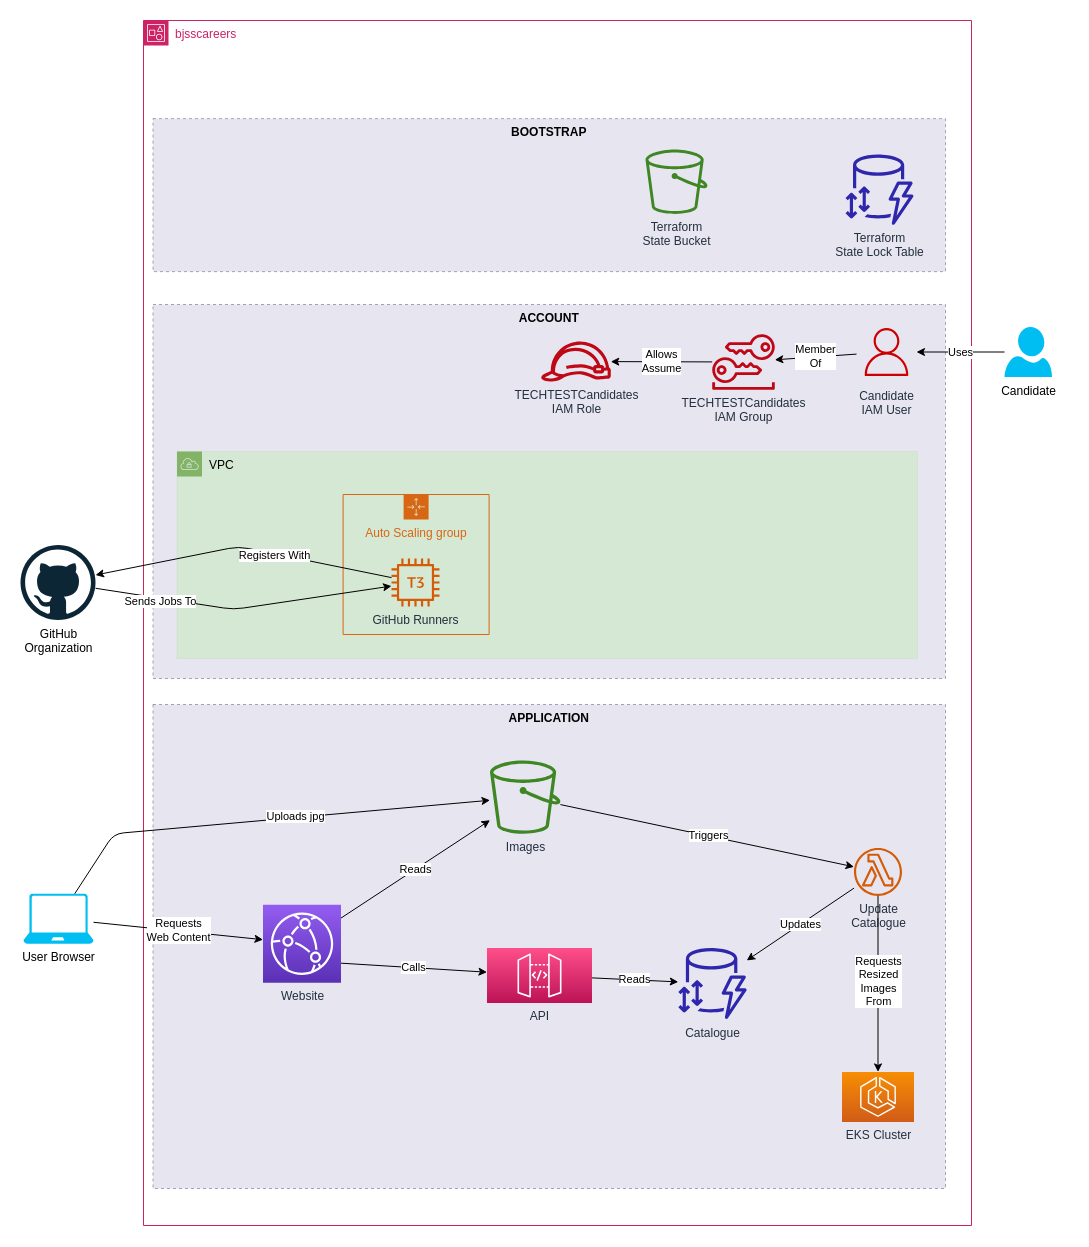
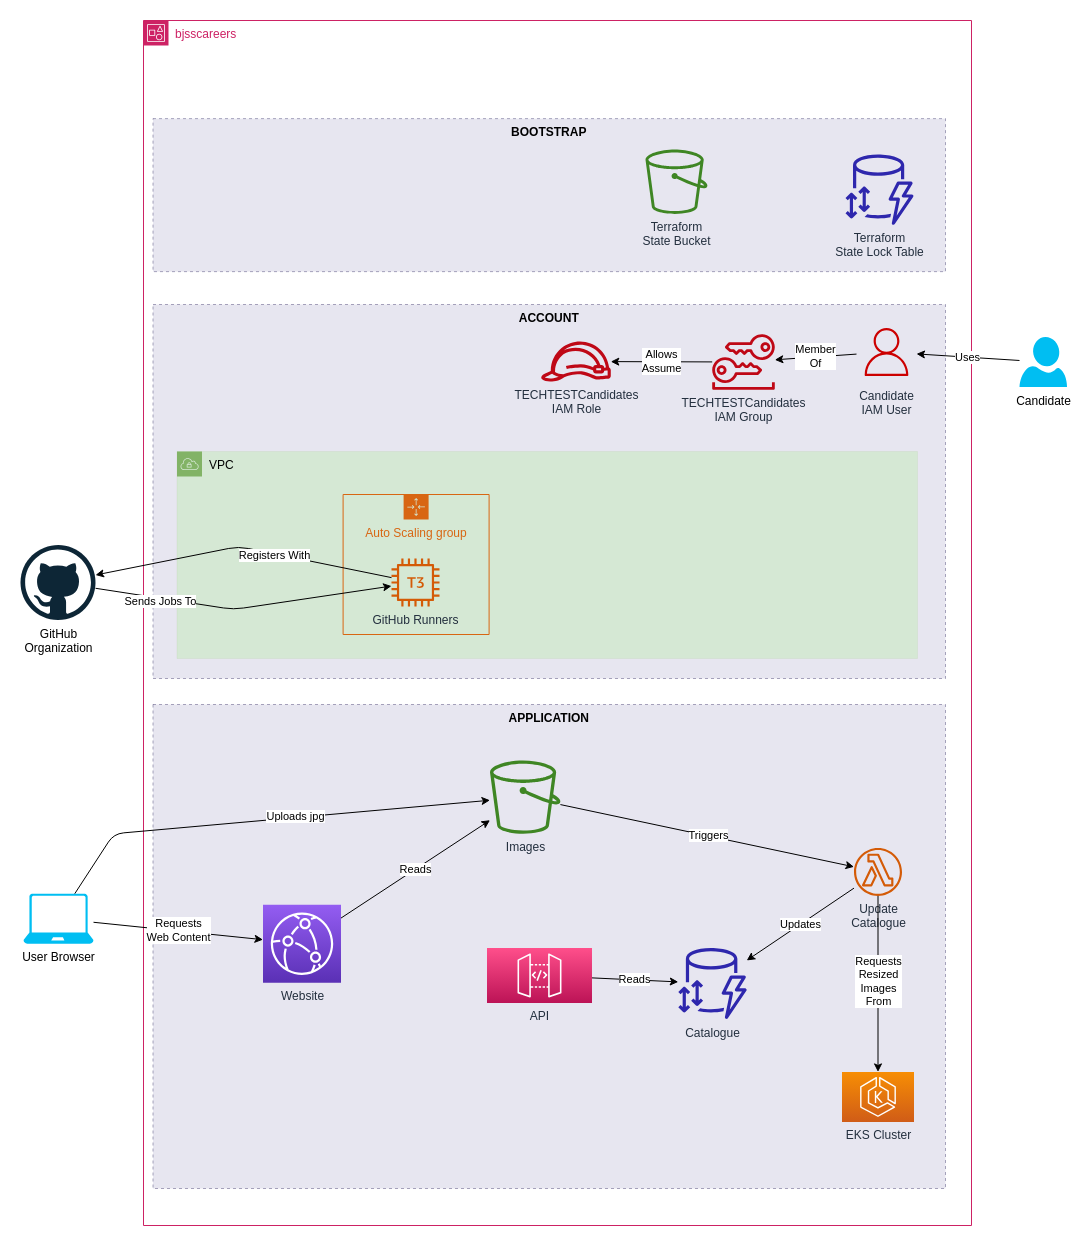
(1028, 352) -> (1043, 362)
(410, 967) -> none
